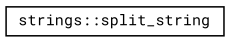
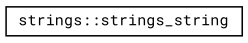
(115, 21) -> (124, 21)
